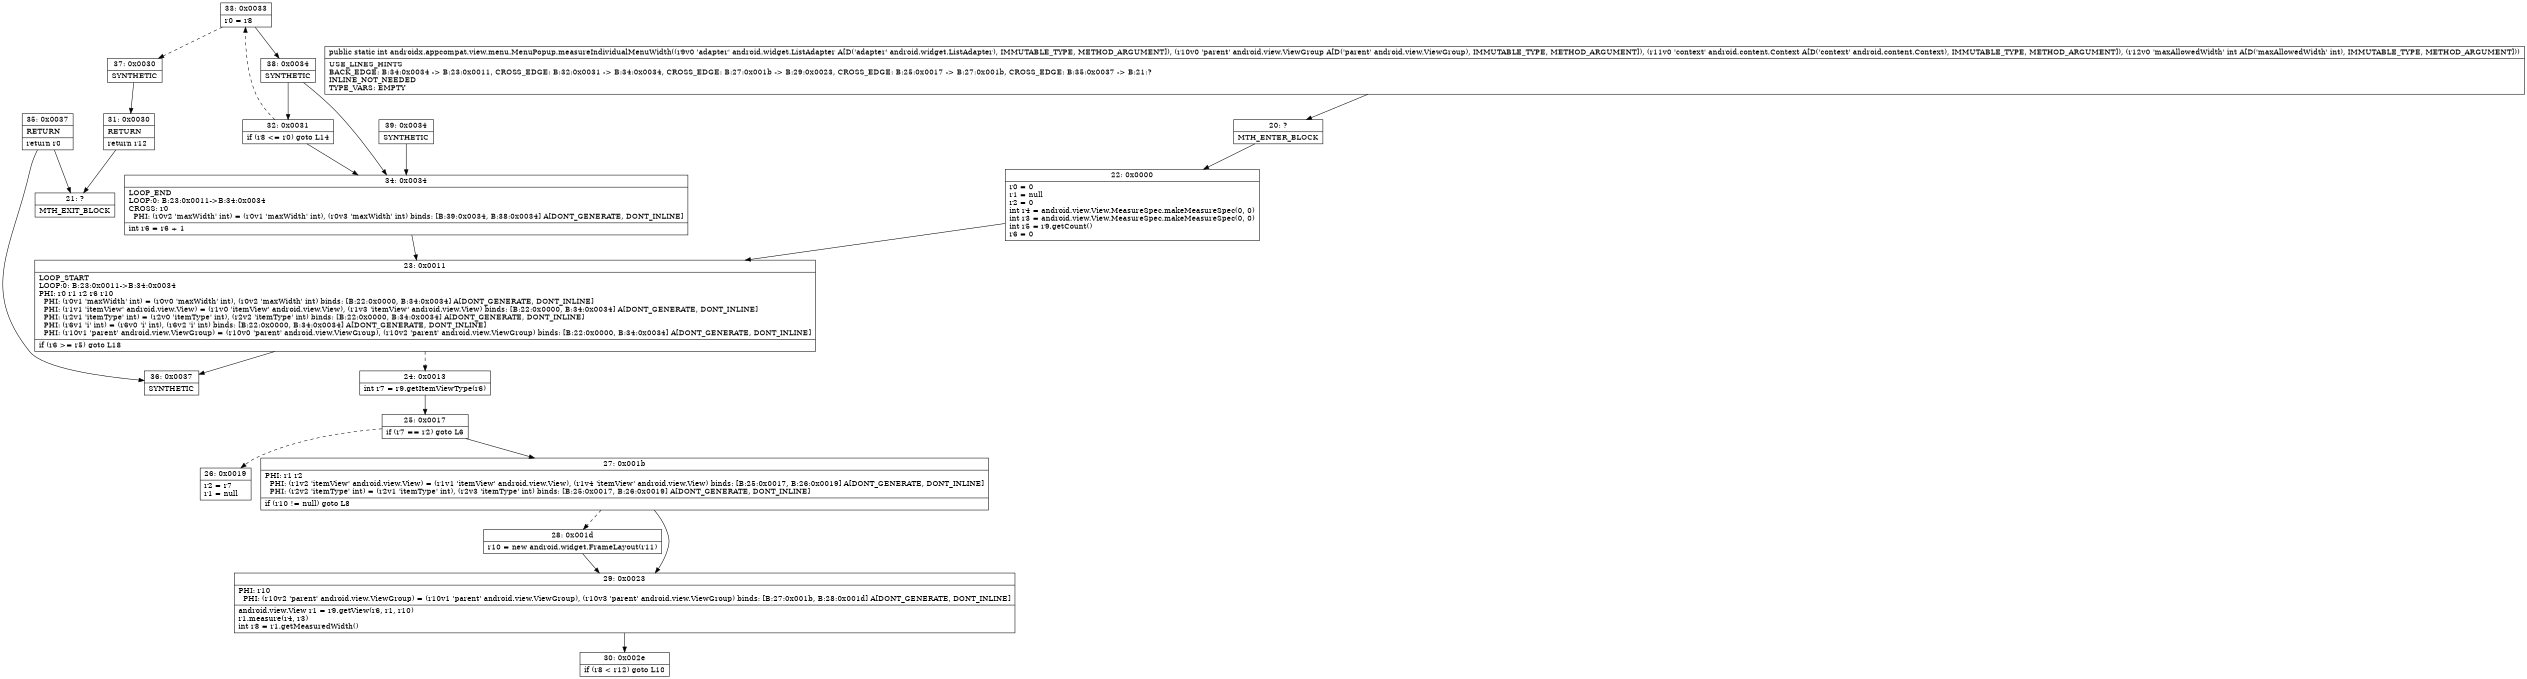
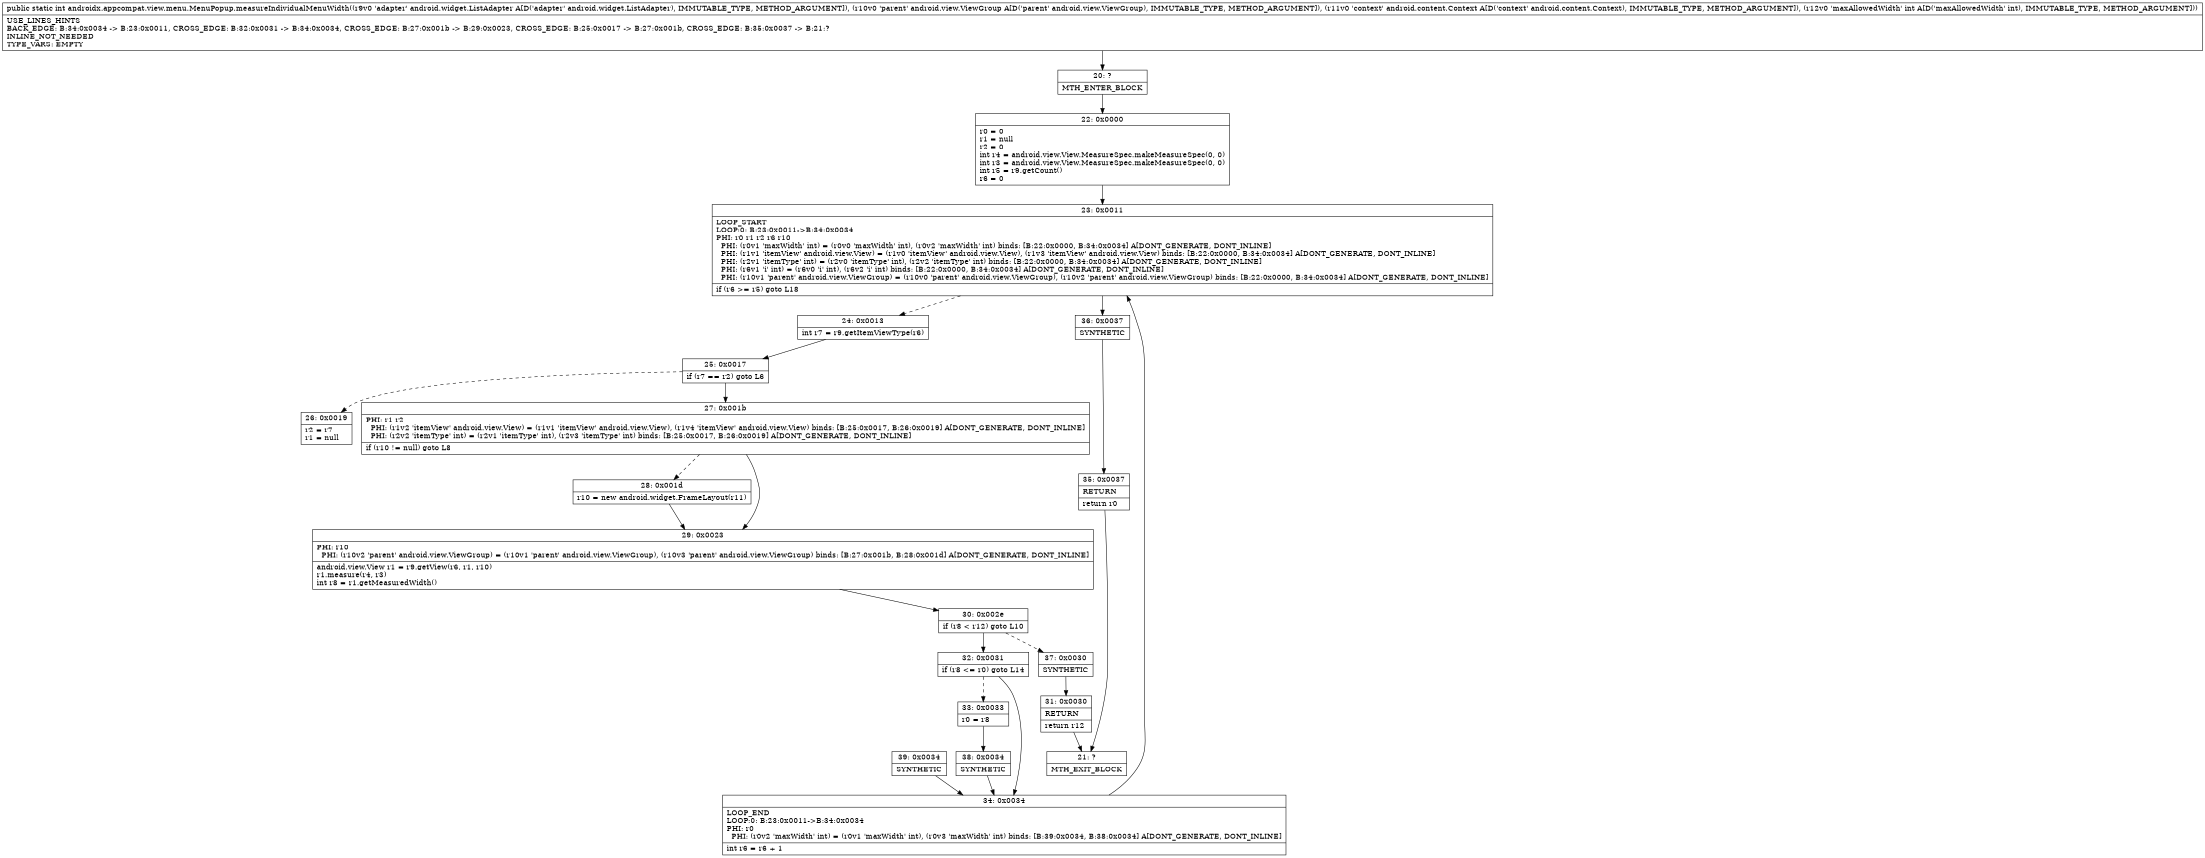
(193, 42) -> (1022, 641)
(288, 98) -> (983, 640)
(150, 209) -> (742, 829)
(6, 309) -> (1103, 404)
